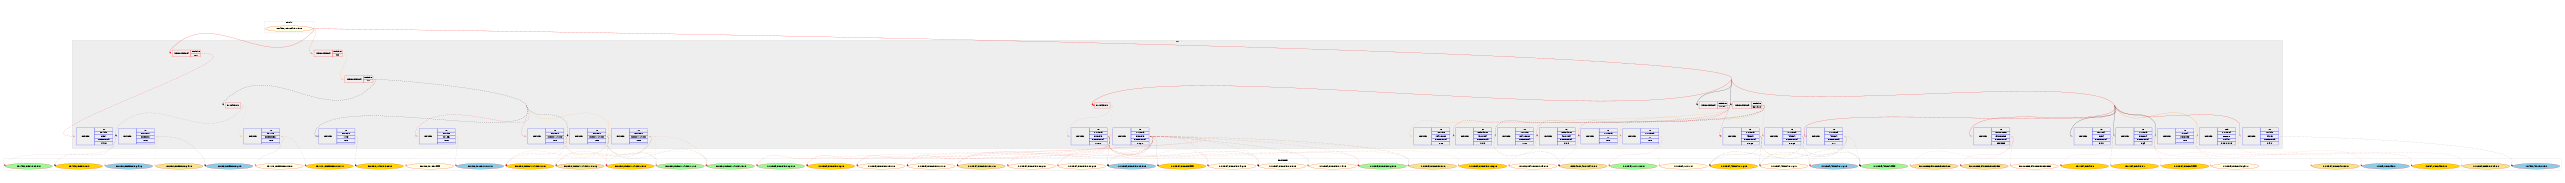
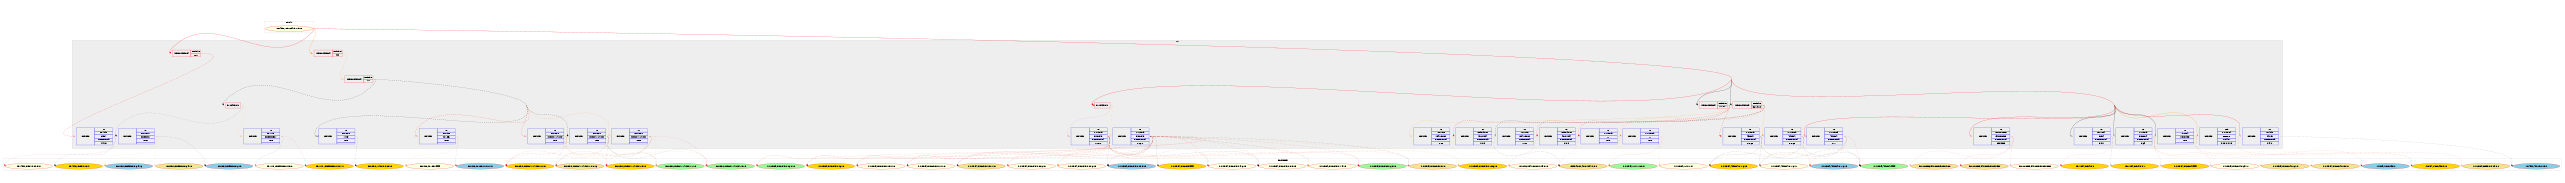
(29, 166) -> (29, 166)
none -> (2286, 166)
